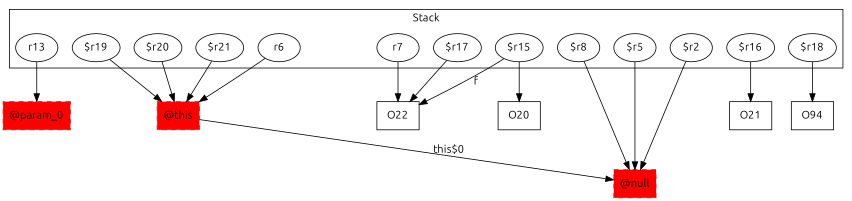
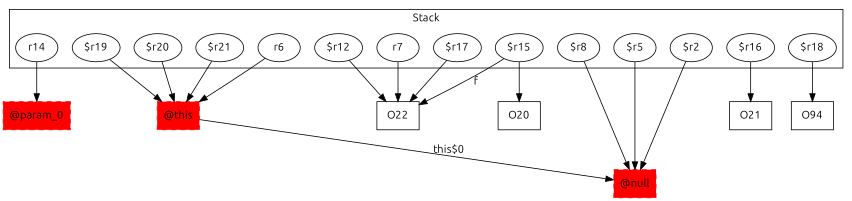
(37, 48) -> (37, 48)
none -> (339, 48)
